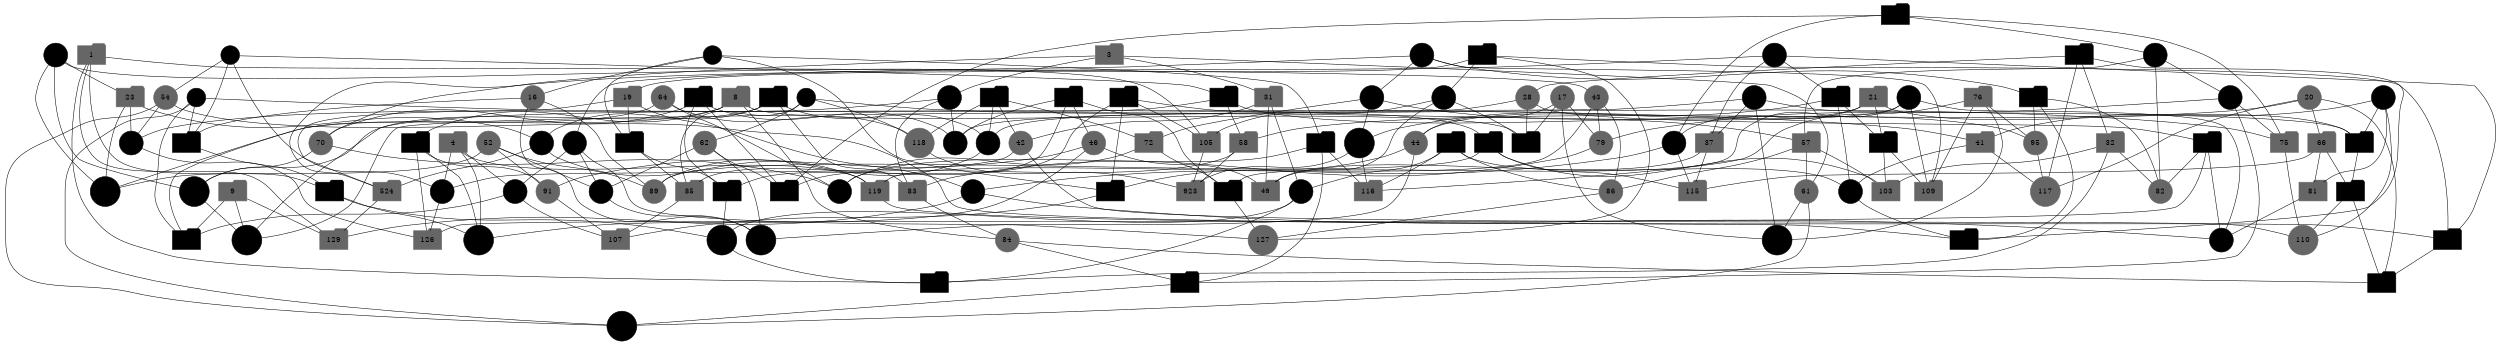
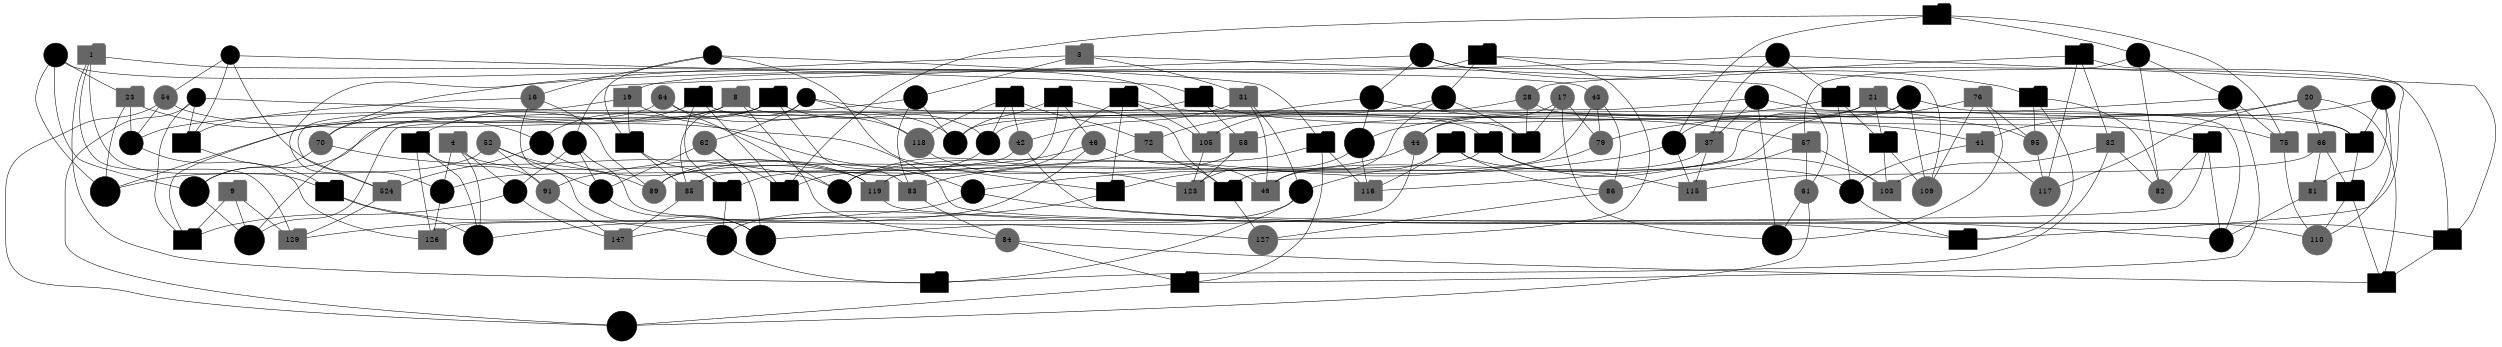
(1191, 192) -> (1191, 192)
(1929, 192) -> (1927, 192)
(616, 240) -> (618, 240)
